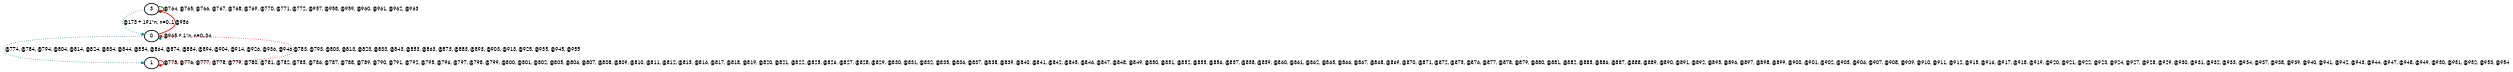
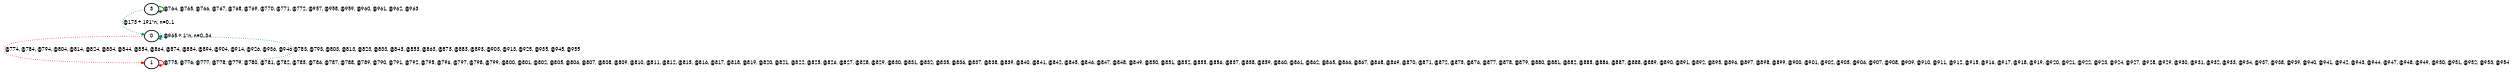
(175, 24) -> none
(4, 48) -> (4, 48)
(293, 51) -> (293, 51)
